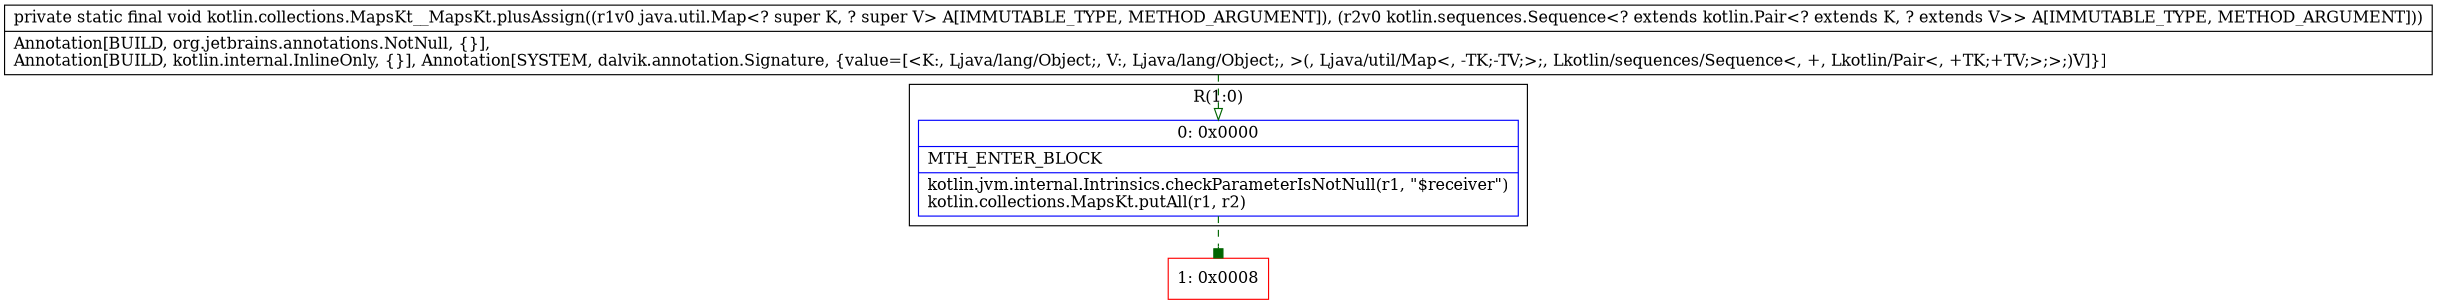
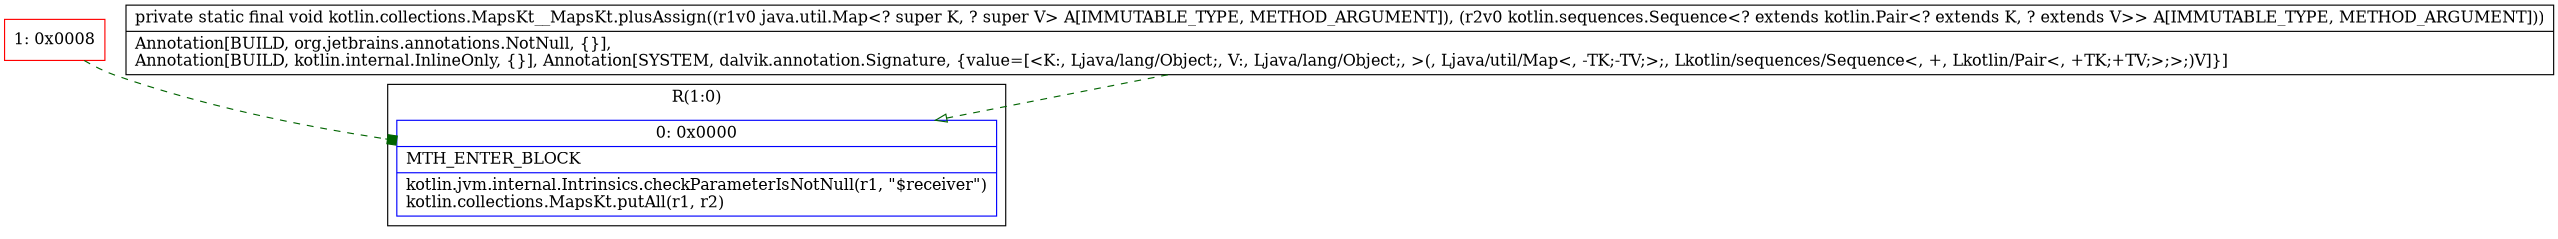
(1218, 233) -> (232, 109)
